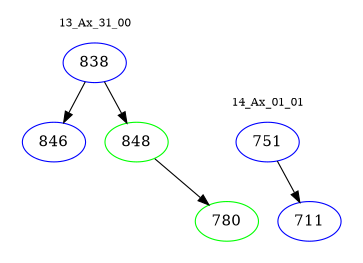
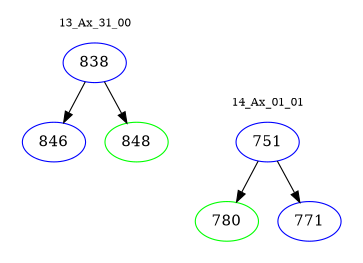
(178, 178) -> (250, 177)
(309, 221) -> (309, 221)
